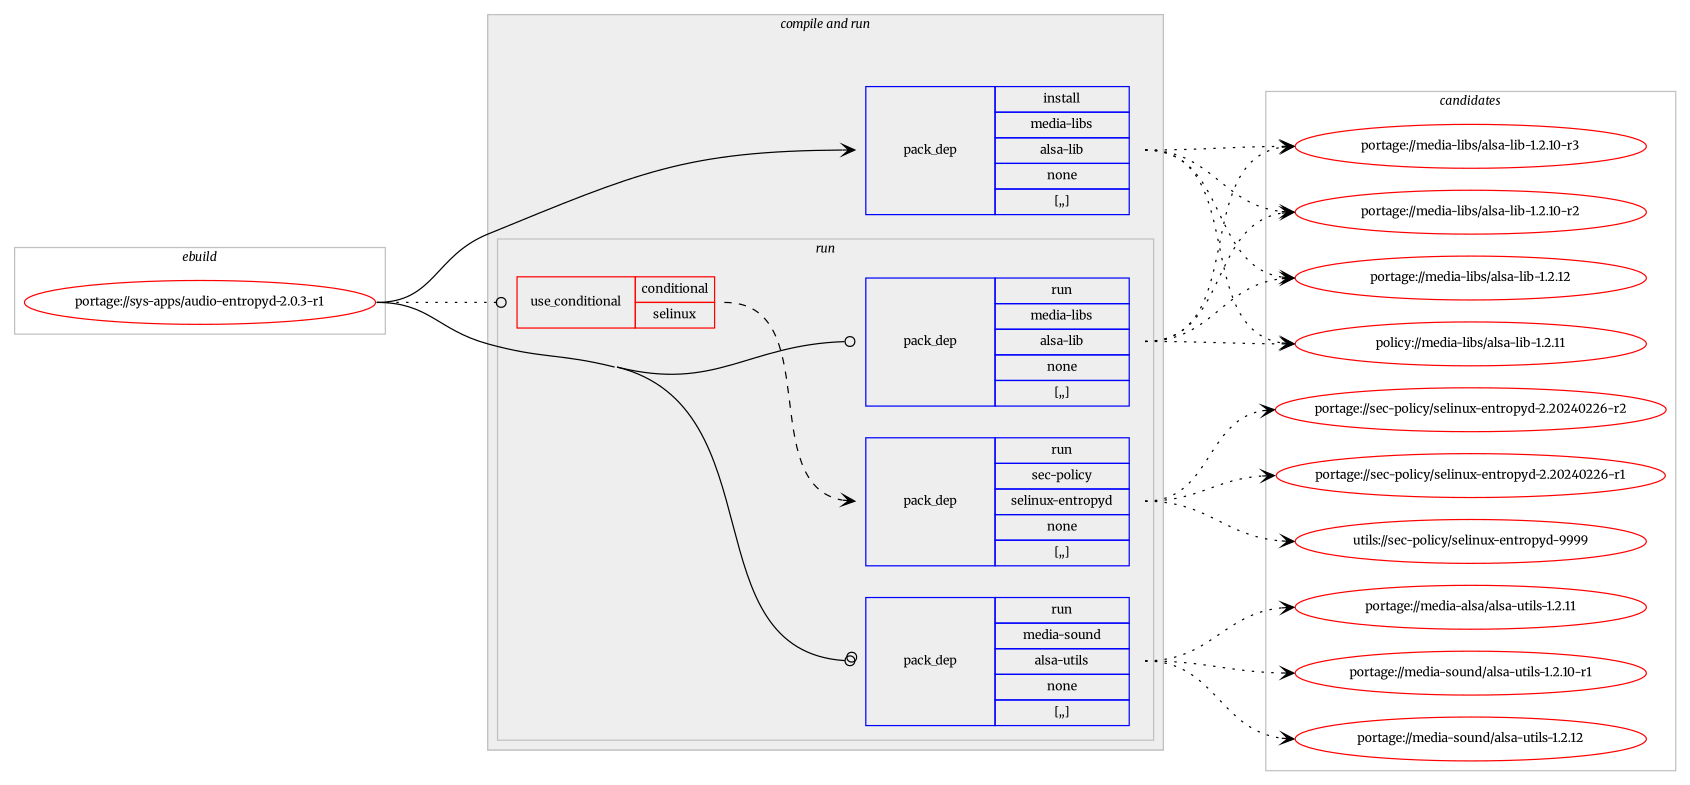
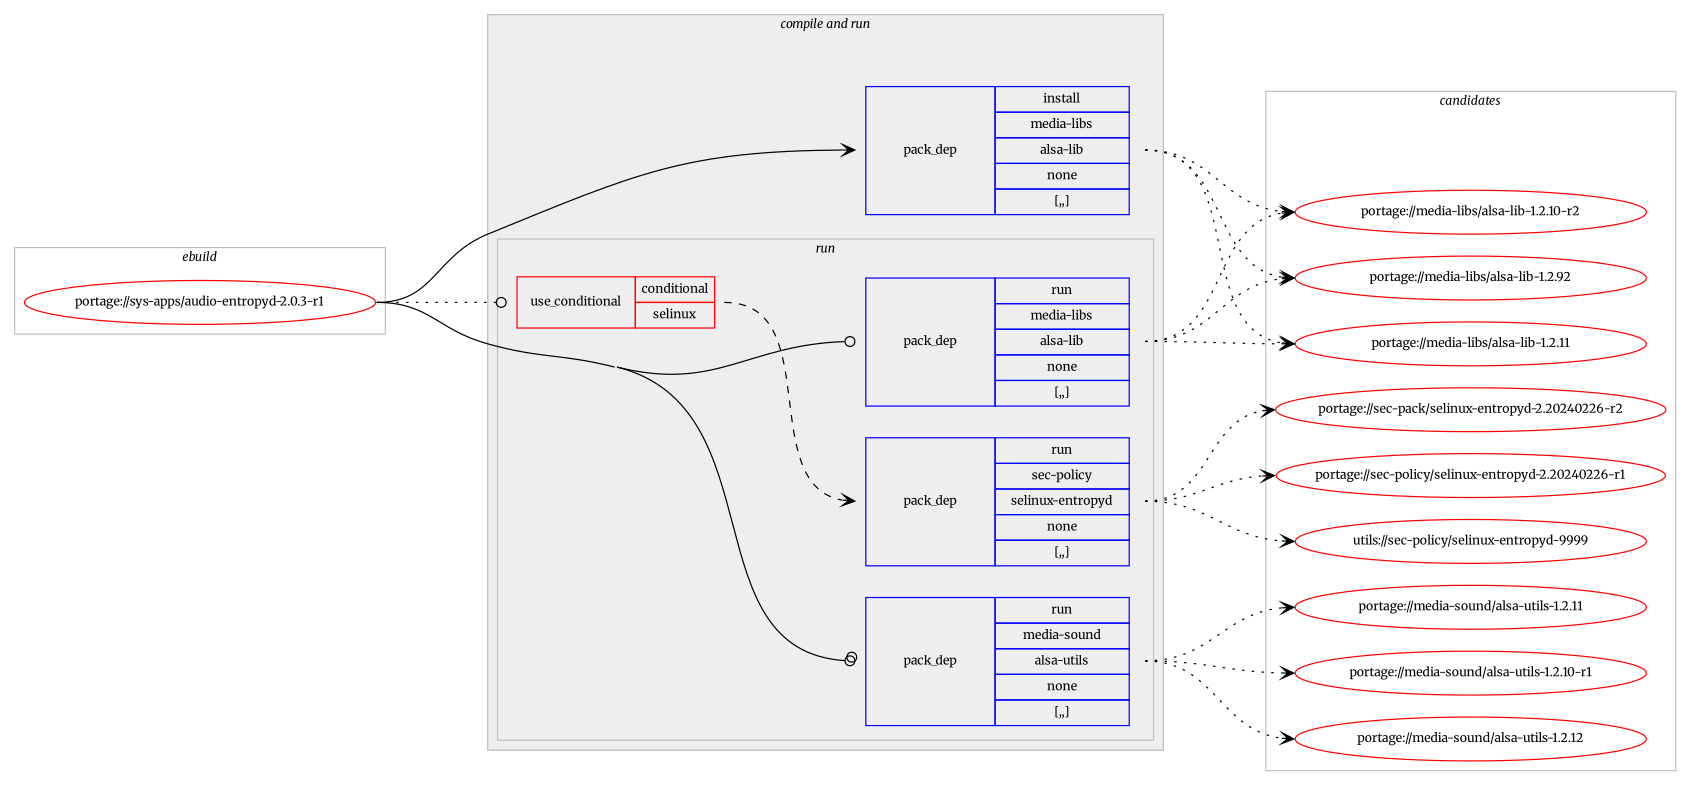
(1471, 146) -> none
(1471, 278) -> (1471, 278)
(1471, 344) -> (1471, 344)
(1471, 410) -> (1471, 410)
(1471, 607) -> (1471, 607)
